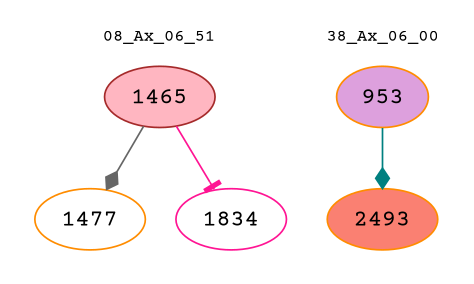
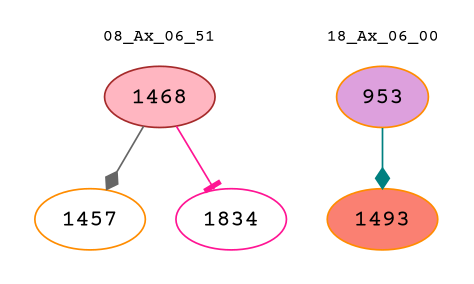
(383, 37) -> (383, 37)
(160, 97) -> (160, 97)
(90, 219) -> (90, 219)
(383, 219) -> (383, 219)
